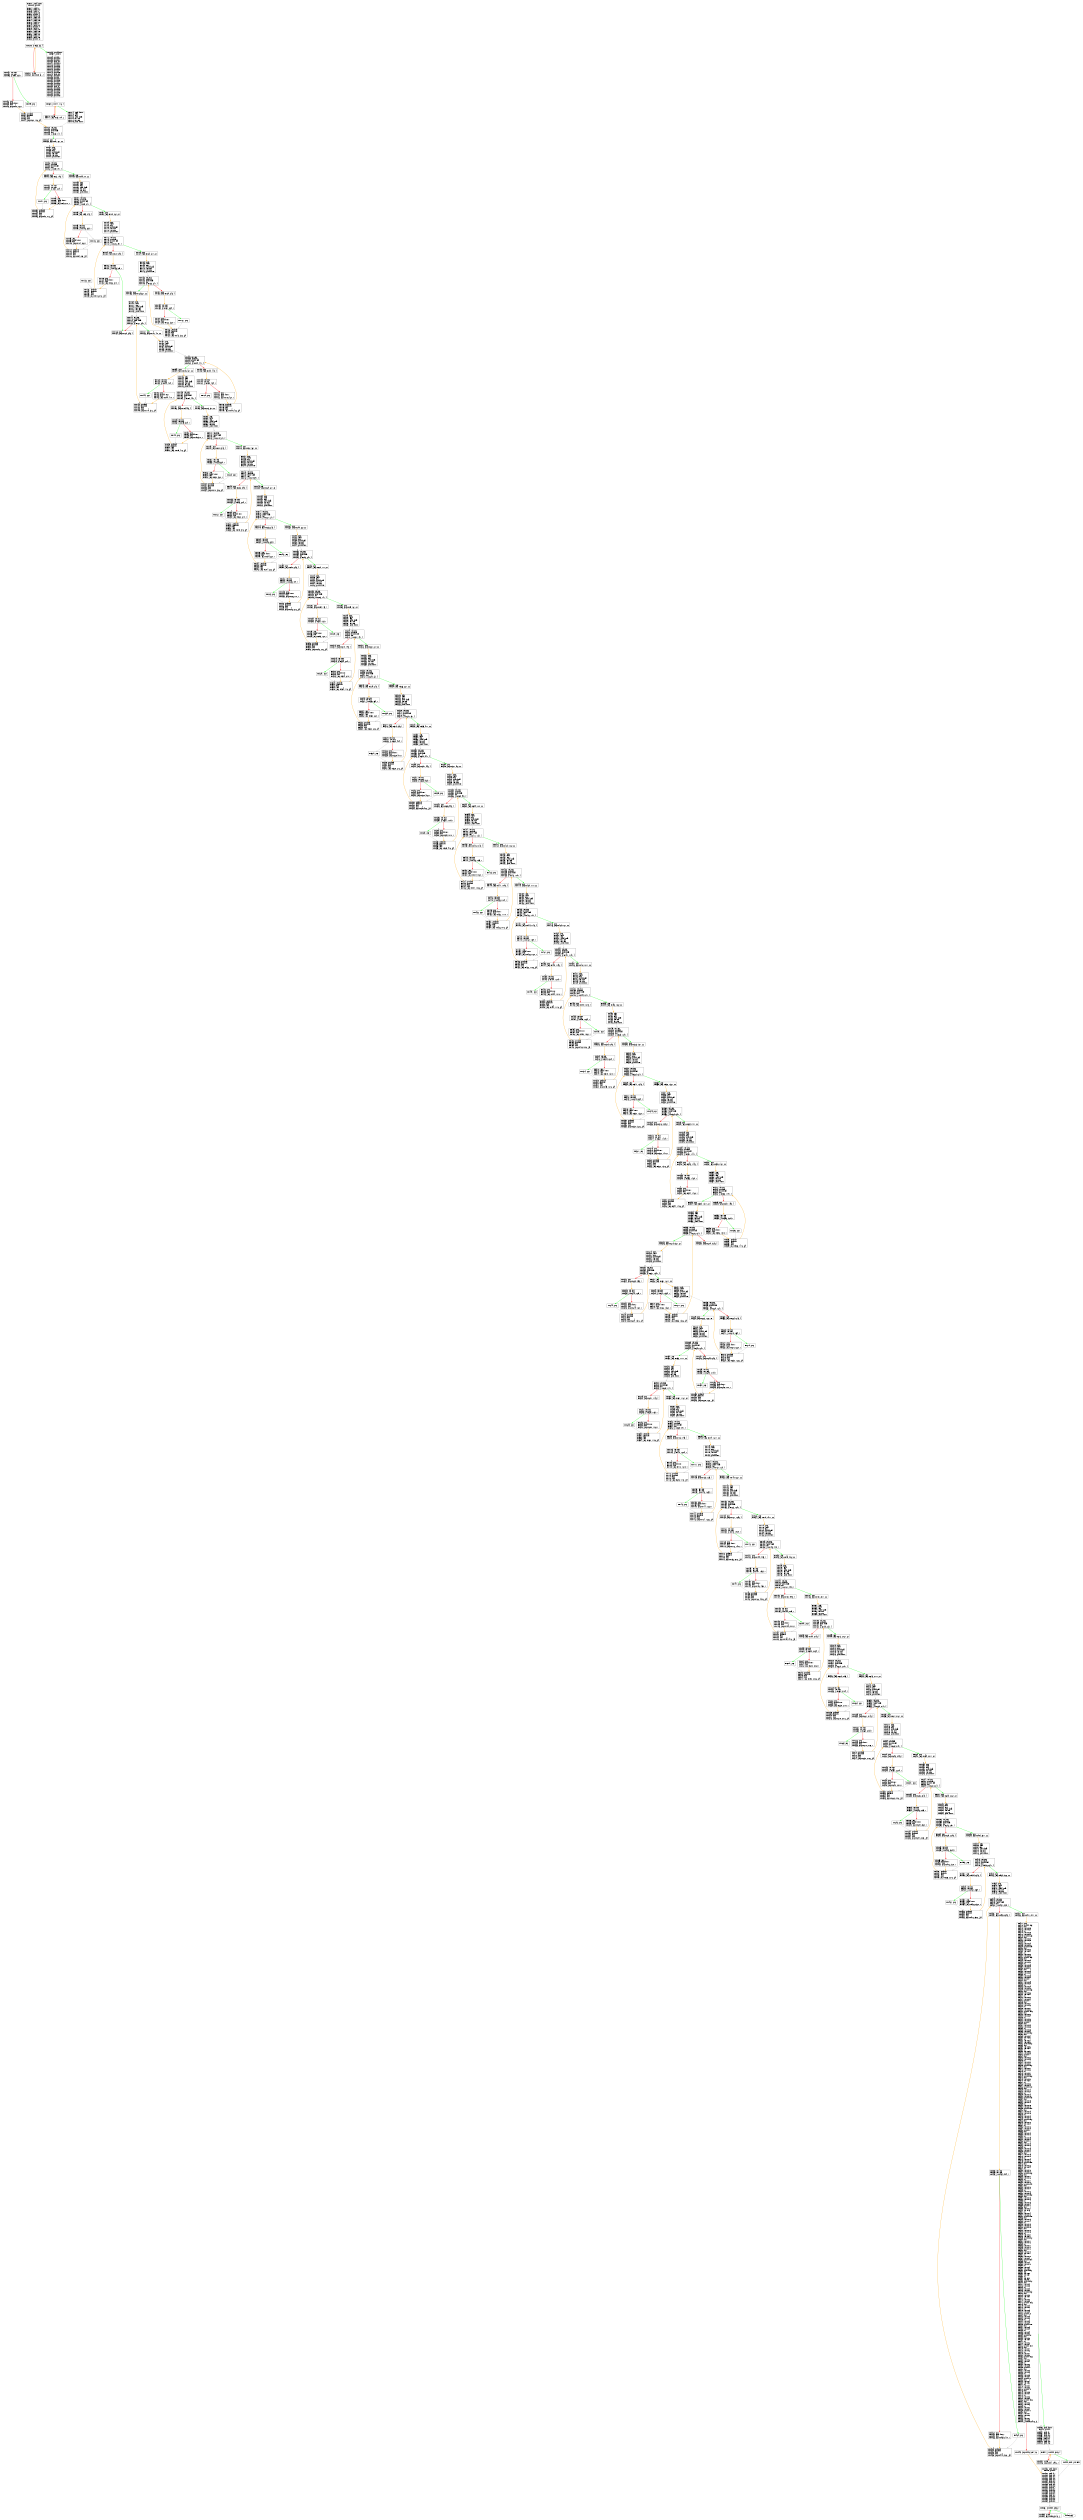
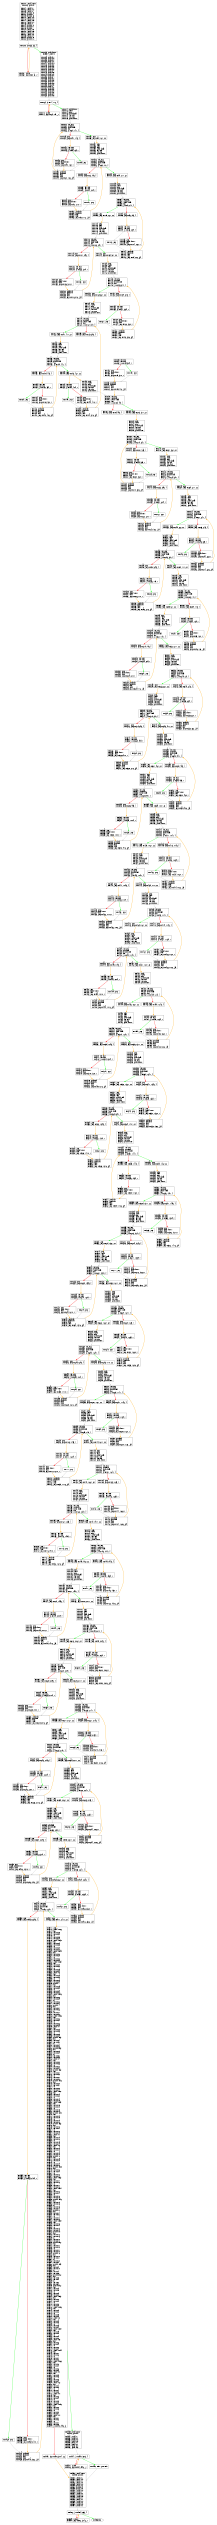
none -> (70, 138)
(123, 299) -> (80, 275)
(206, 389) -> (33, 393)
(181, 414) -> none
(661, 1285) -> (131, 1249)
(1051, 2512) -> (78, 2517)
